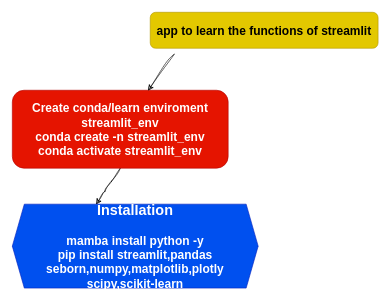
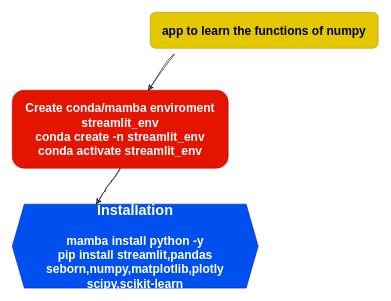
(264, 30) -> (264, 30)
(120, 129) -> (120, 129)
